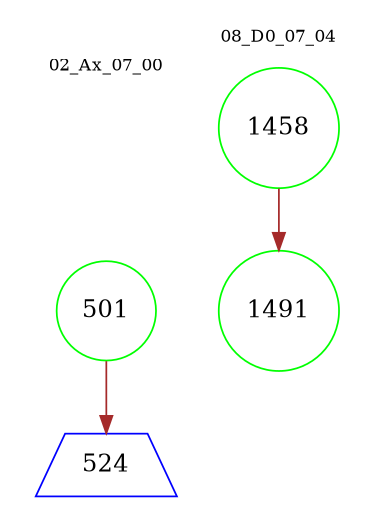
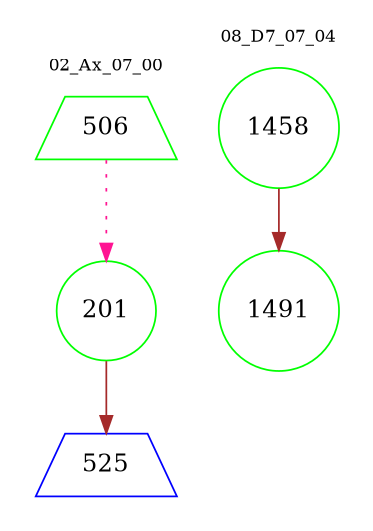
(279, 37) -> (279, 37)
none -> (106, 128)
(106, 311) -> (106, 311)
(106, 465) -> (106, 465)
